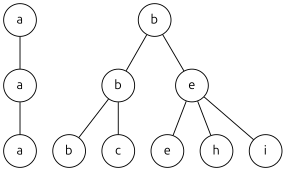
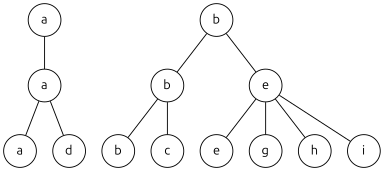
none -> (69, 151)
none -> (266, 151)
